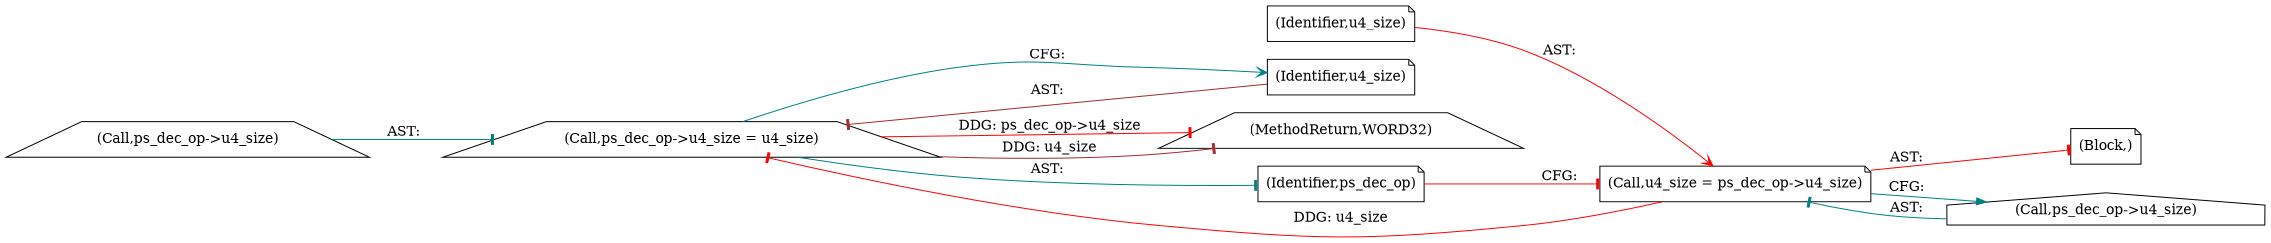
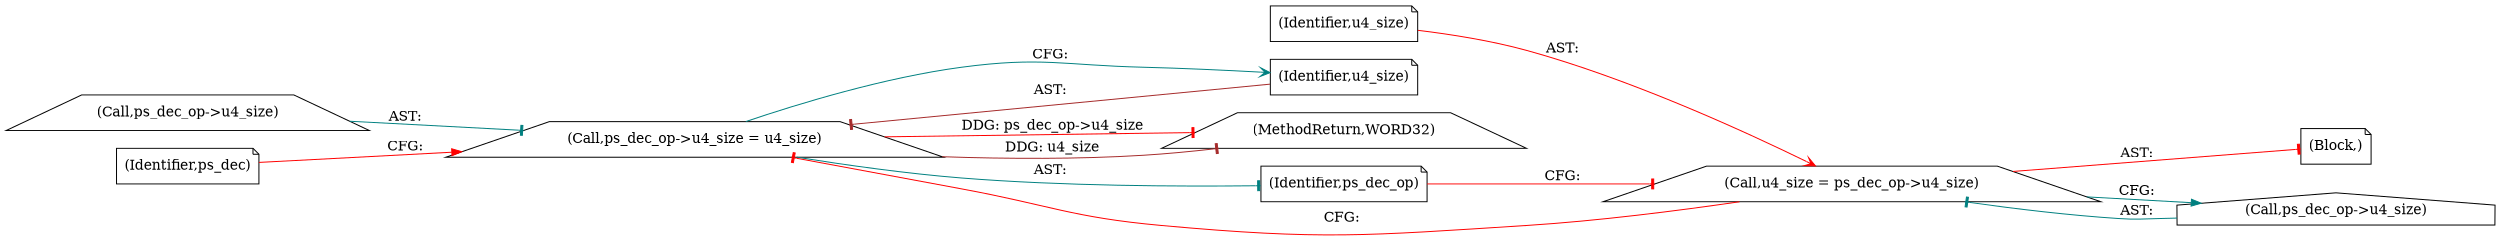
none -> (188, 166)
(1735, 184) -> (1852, 184)
(1341, 218) -> (1344, 218)
